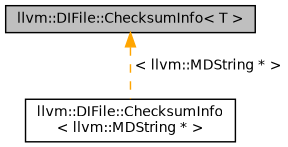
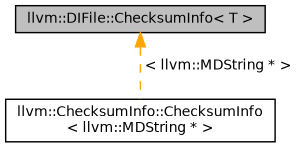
(130, 121) -> (140, 121)
